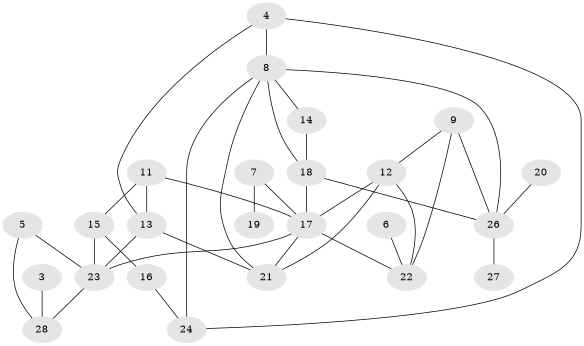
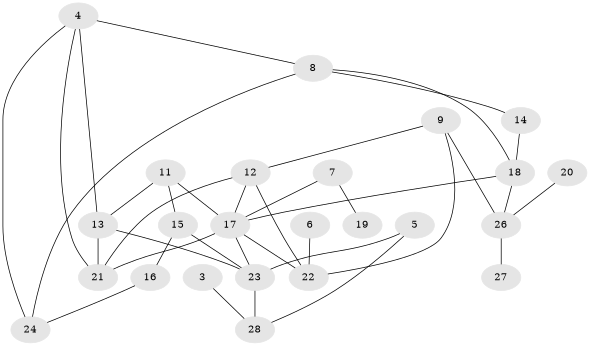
(440, 89) -> none
(224, 176) -> (61, 150)
